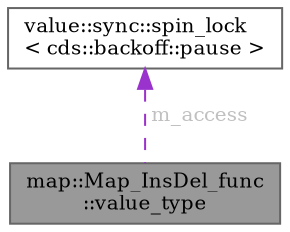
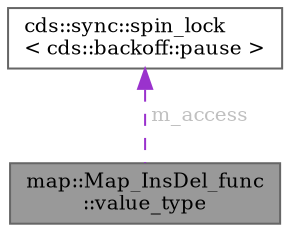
(145, 38) -> (145, 38)
